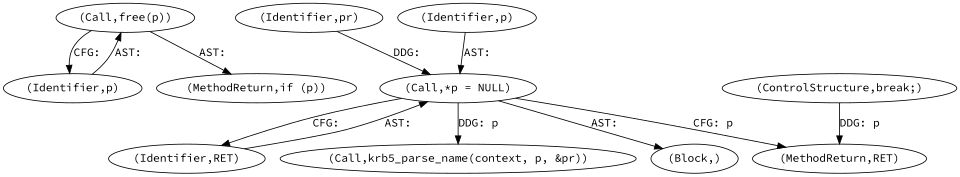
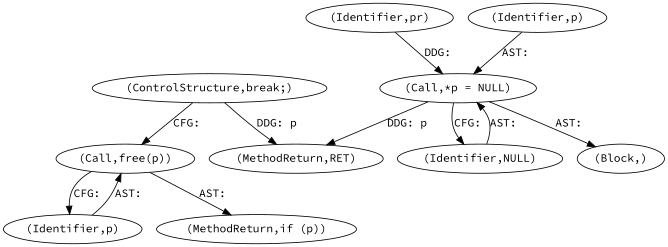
none -> (170, 121)
(713, 123) -> (407, 123)
(187, 159) -> (480, 159)
(458, 159) -> none
